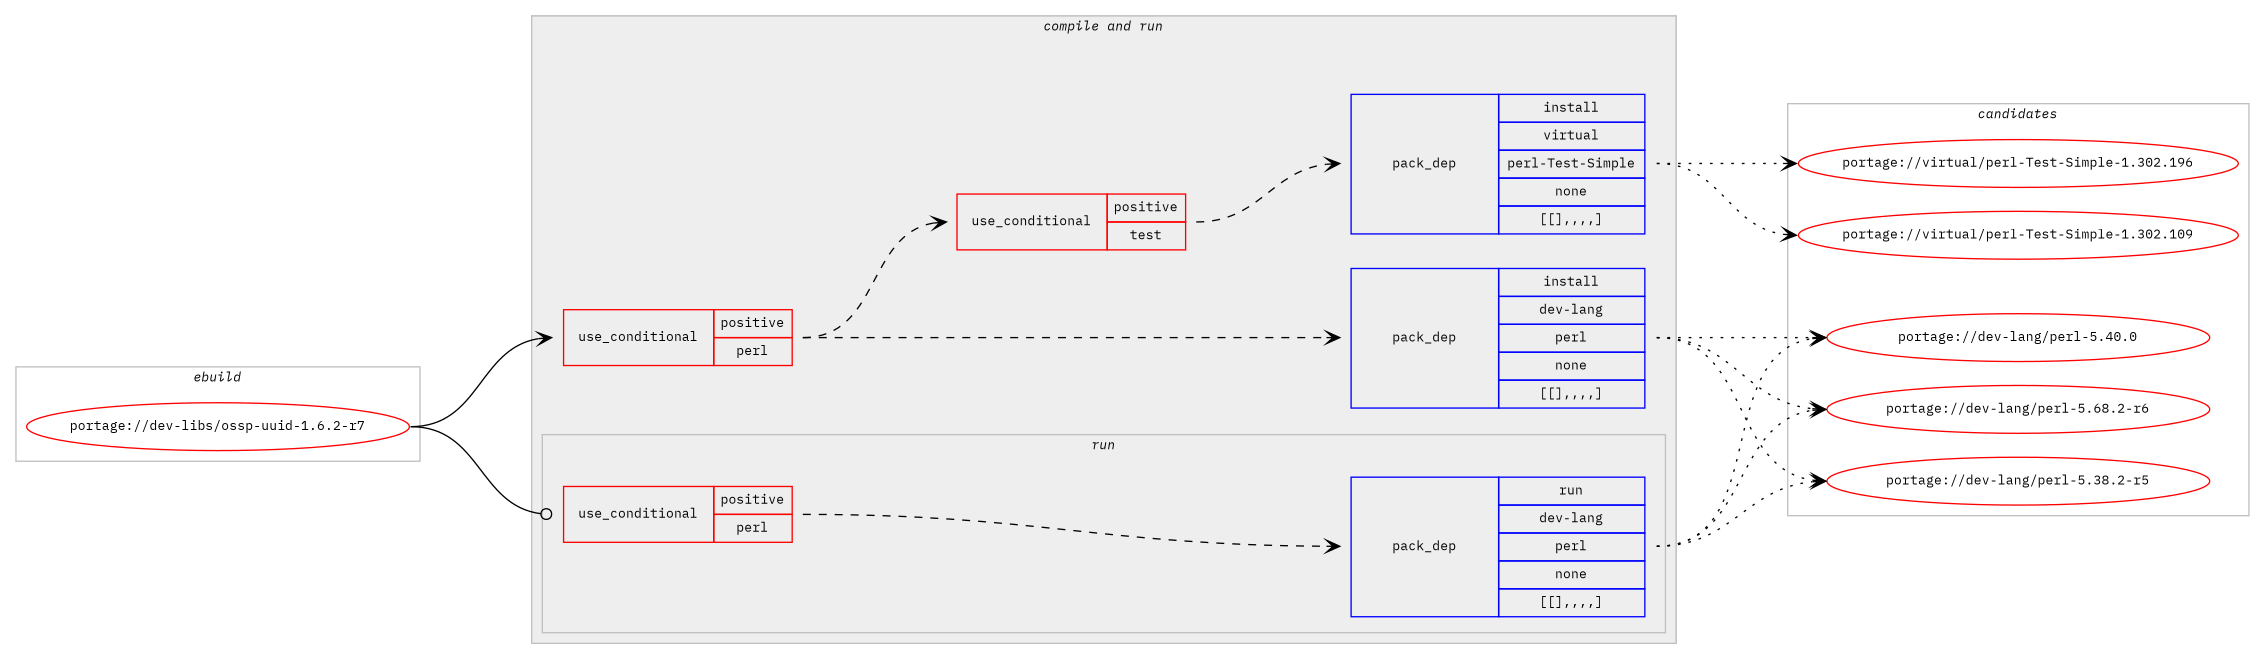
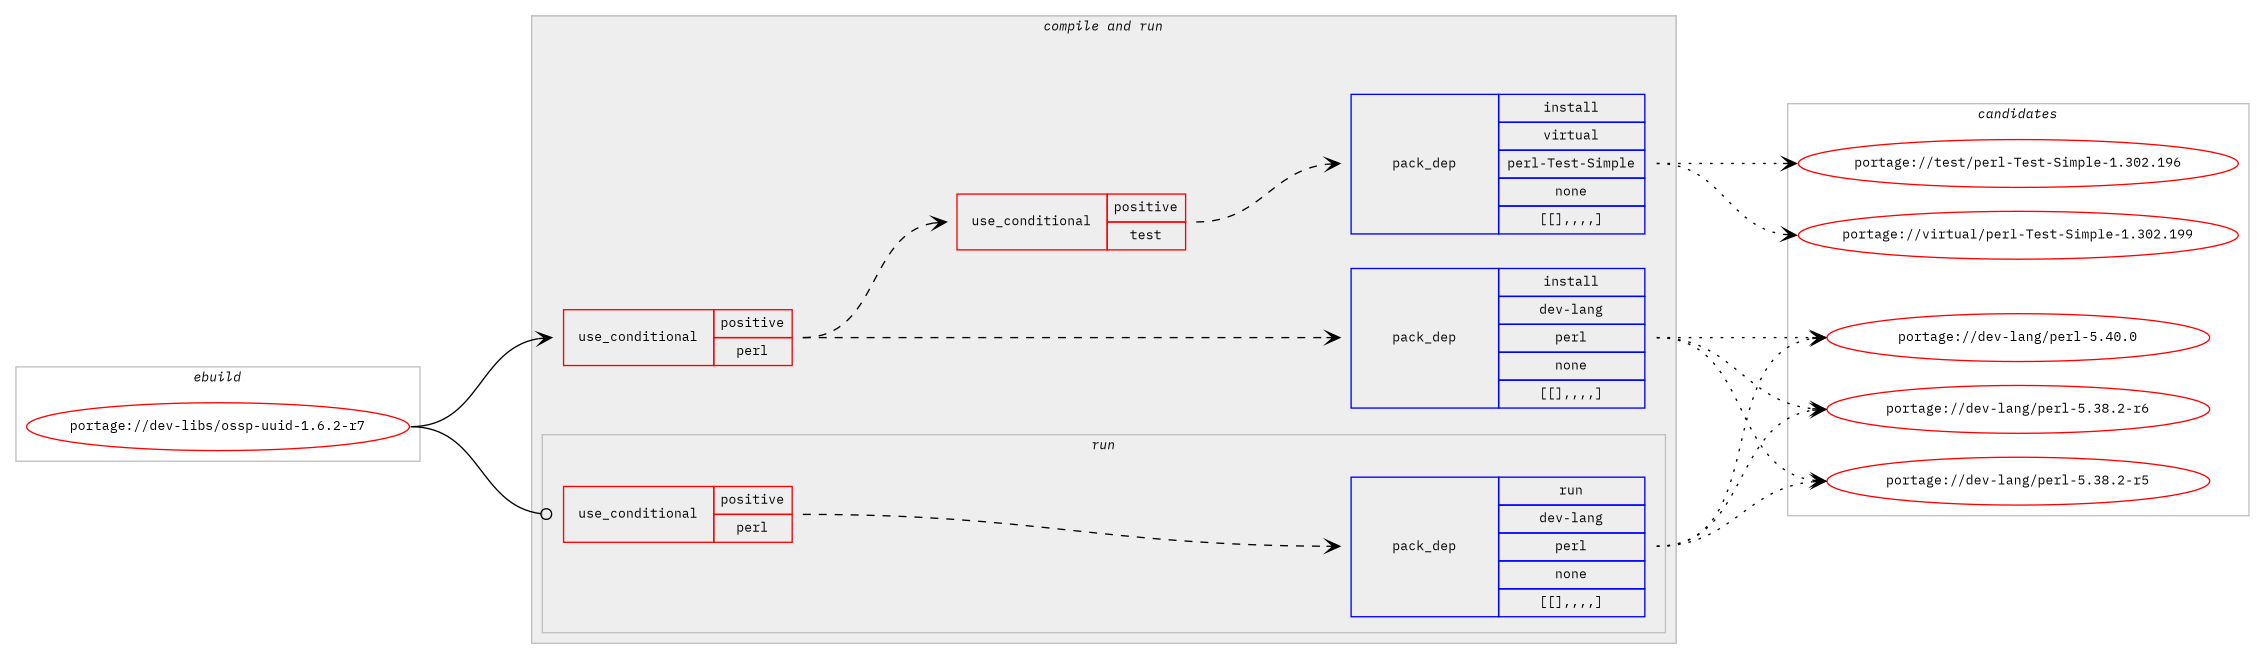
(2018, 163) -> (2018, 163)
(2018, 235) -> (2018, 235)
(2018, 409) -> (2018, 409)
